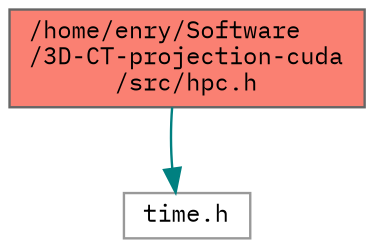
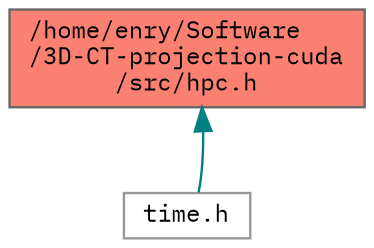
(171, 138) -> (202, 162)
